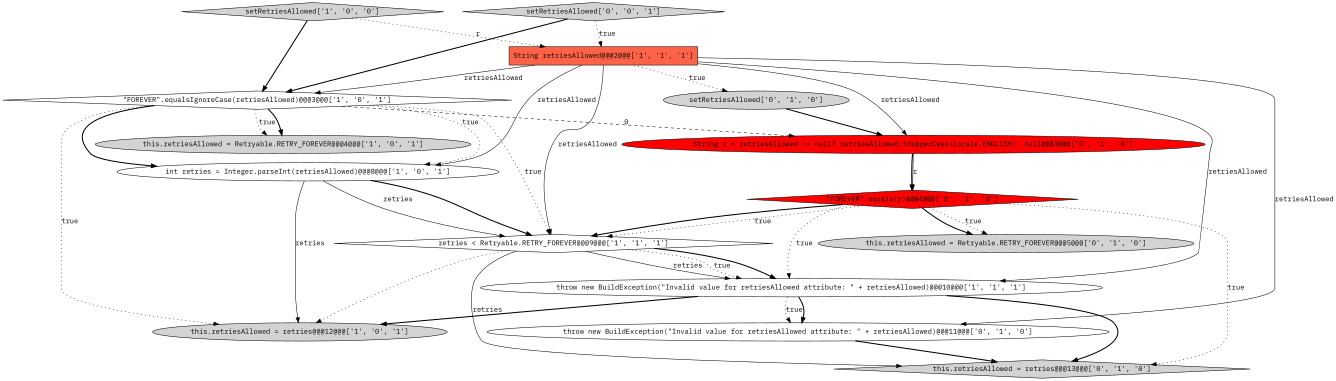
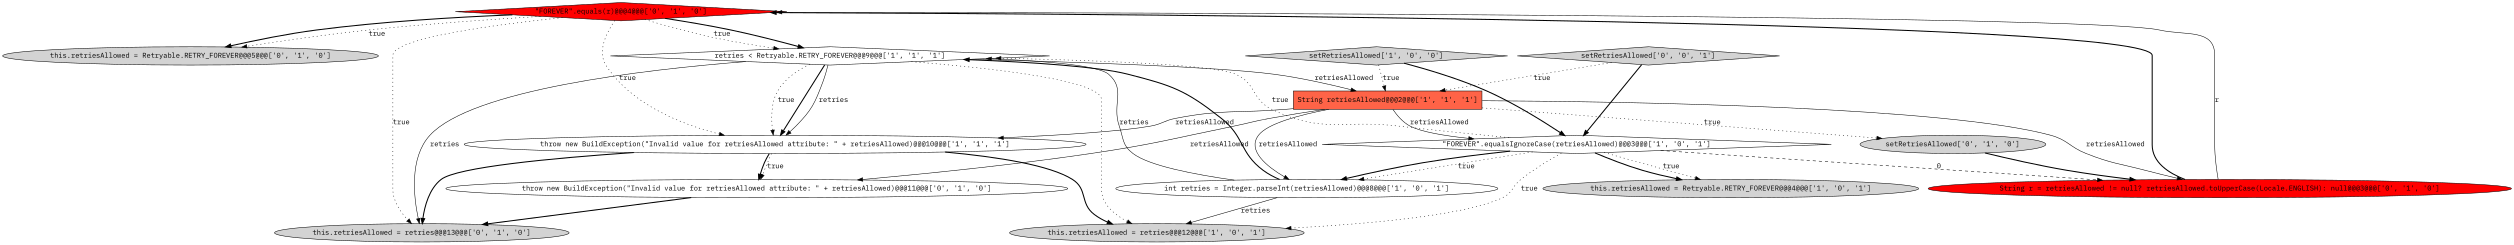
(478, 34) -> (1391, 78)
(557, 136) -> (1238, 71)
(1042, 369) -> (422, 233)
